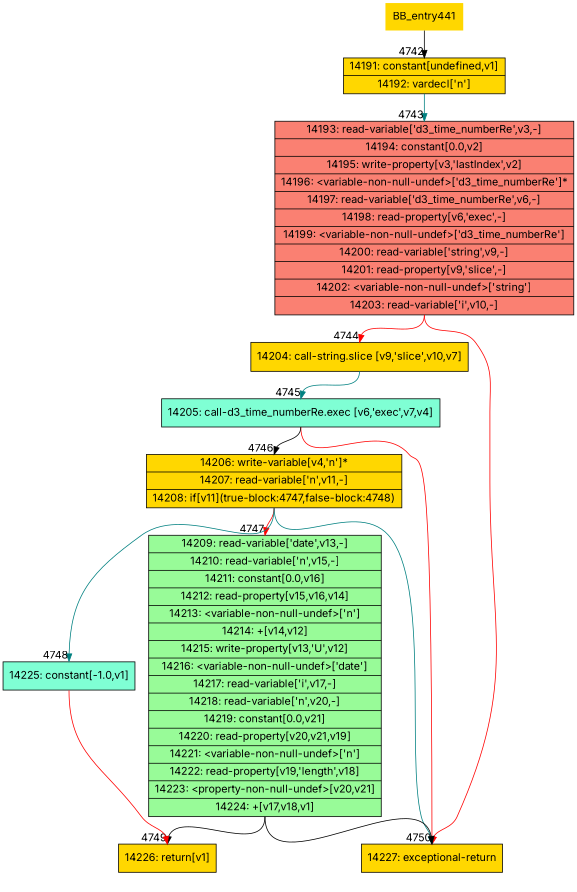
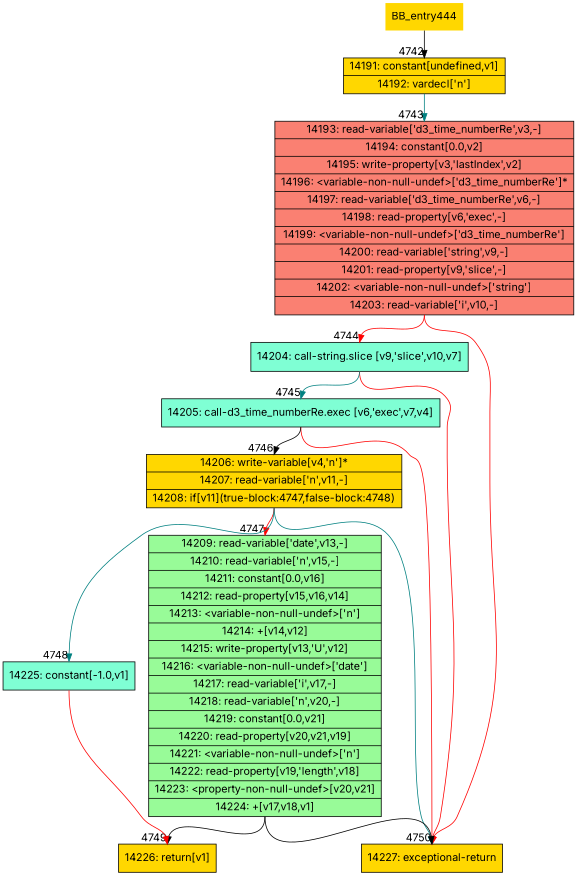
(424, 17) -> (424, 17)
(360, 357) -> (360, 357)
none -> (451, 567)
